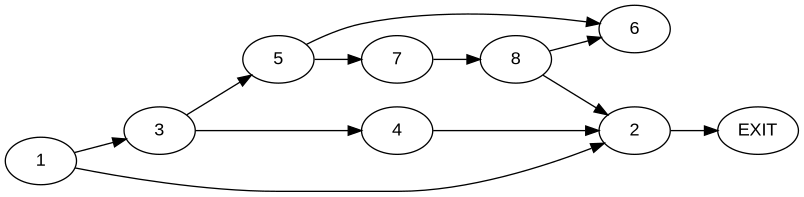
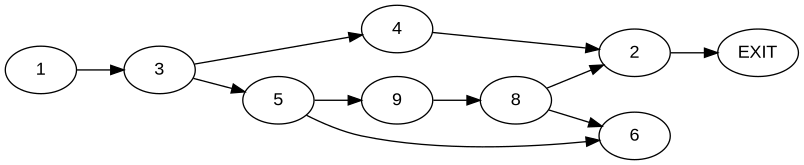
(397, 59) -> (397, 100)
(335, 191) -> none
